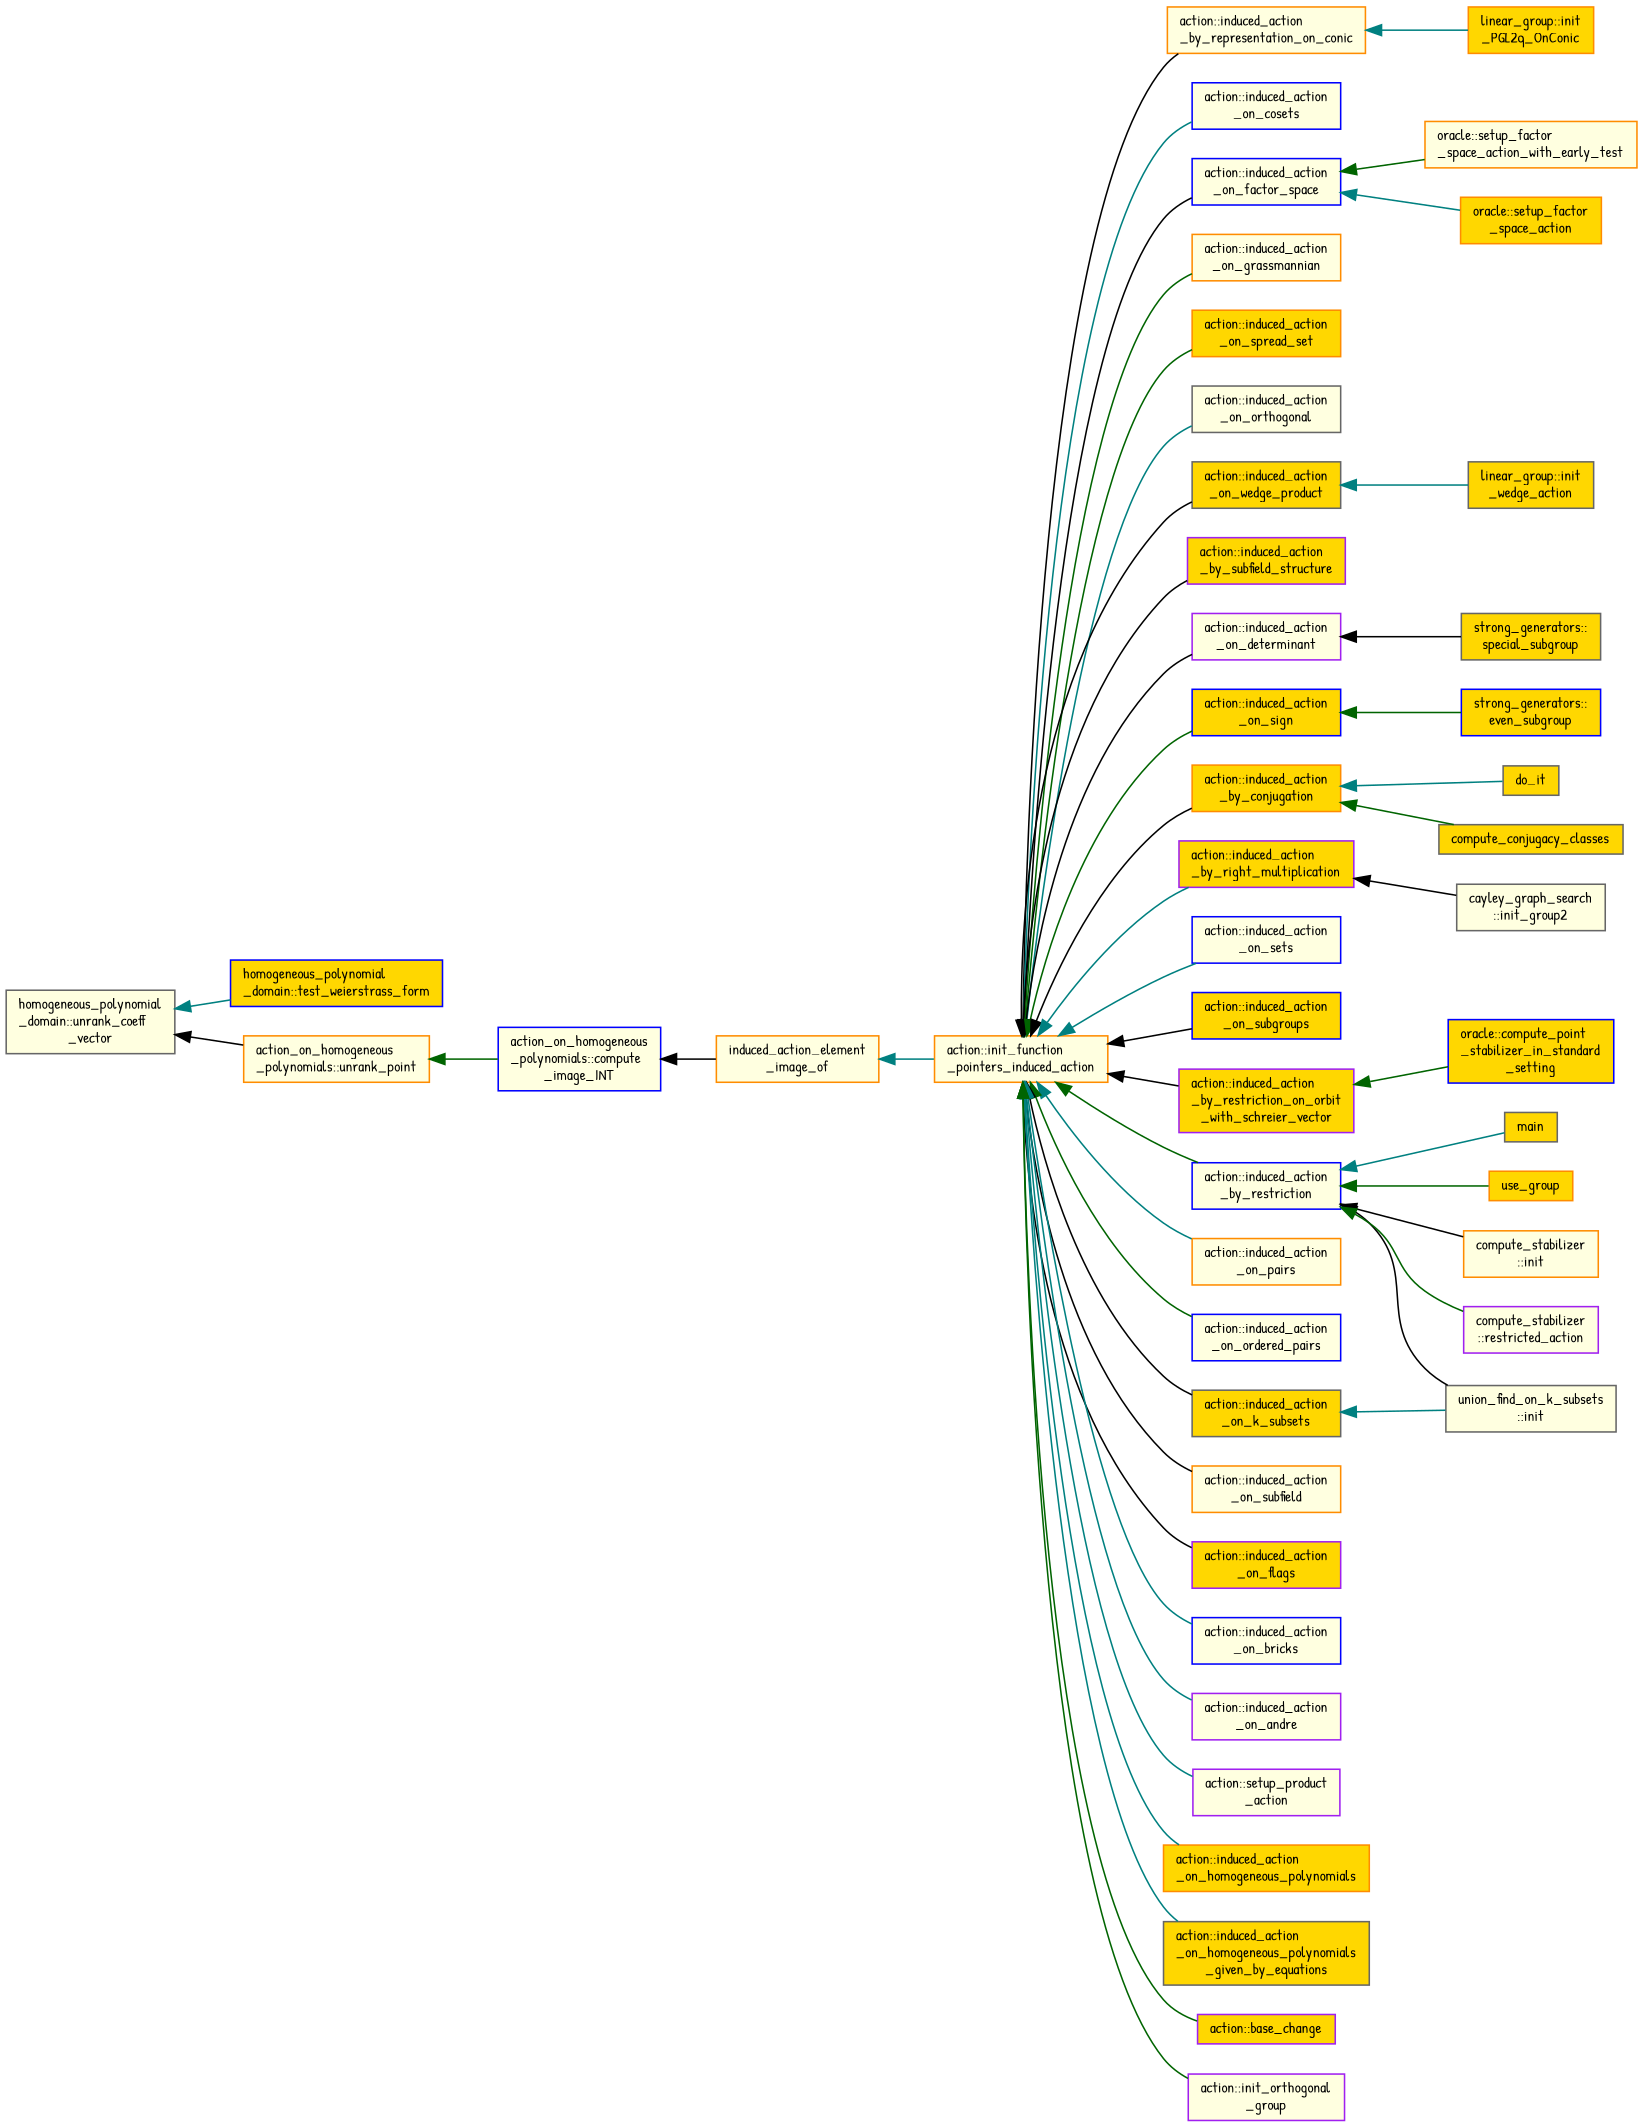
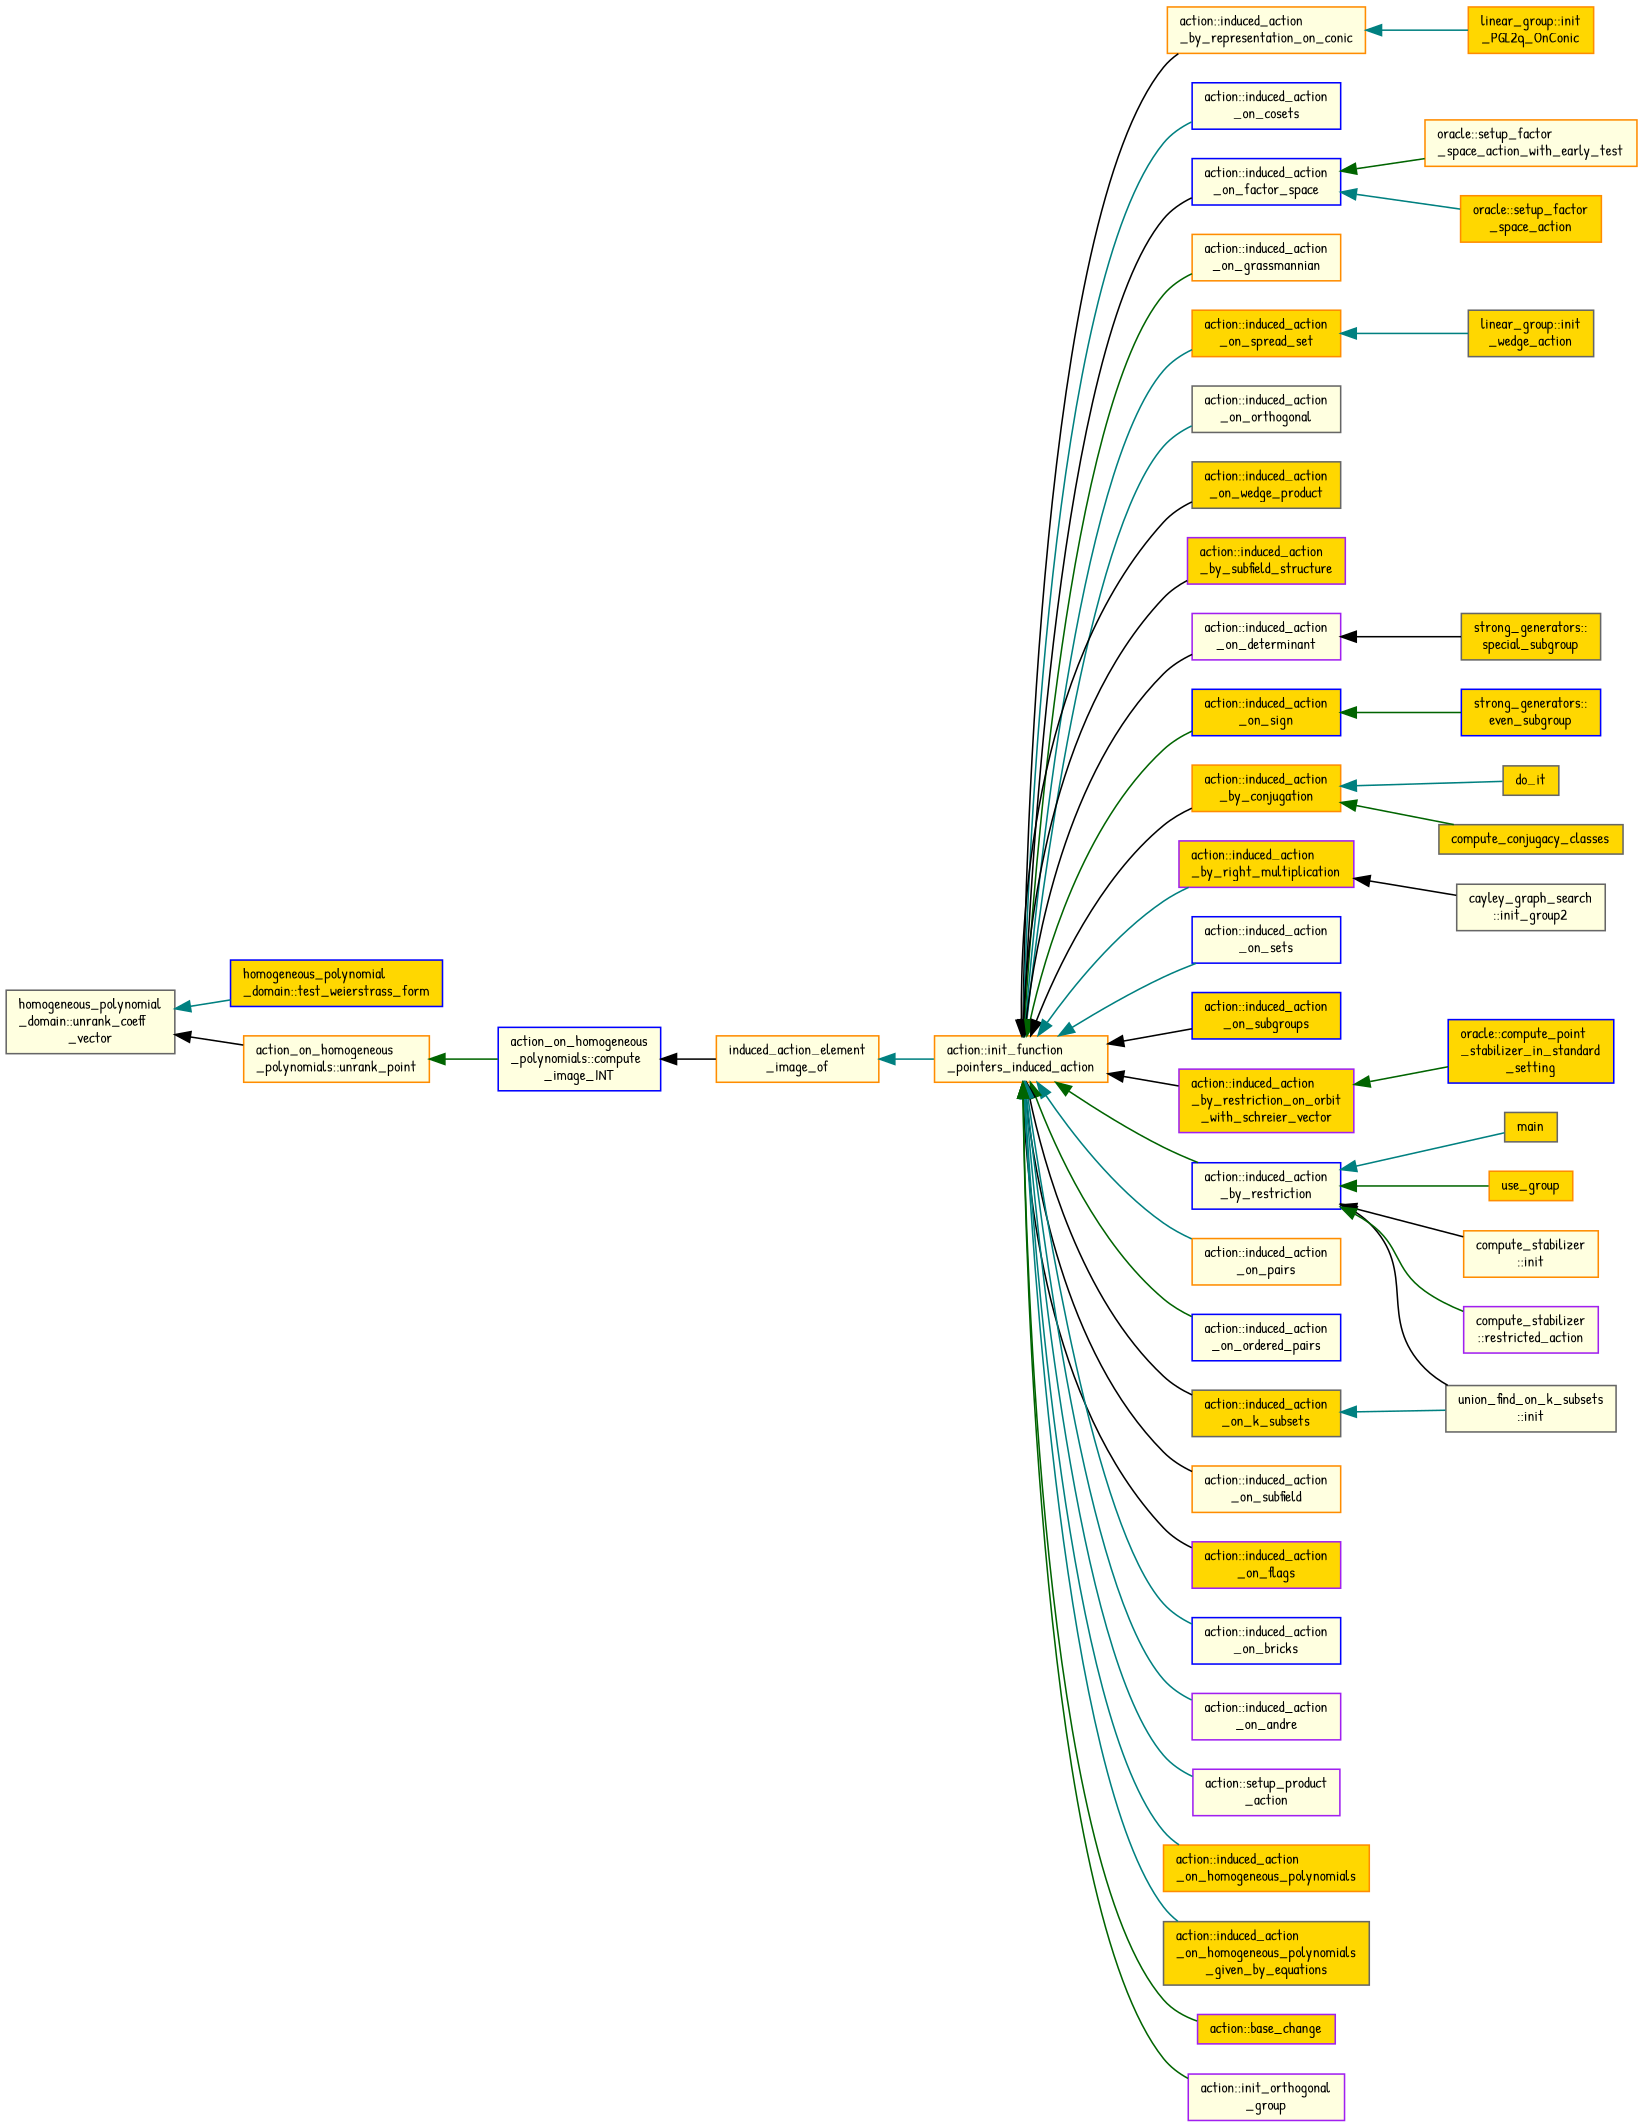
(1412, 485) -> (1412, 333)
(1072, 653) -> (1072, 653)
